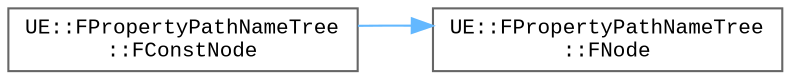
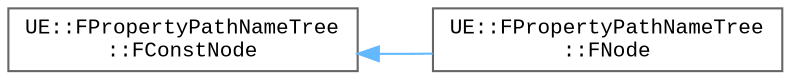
(385, 26) -> (406, 54)
